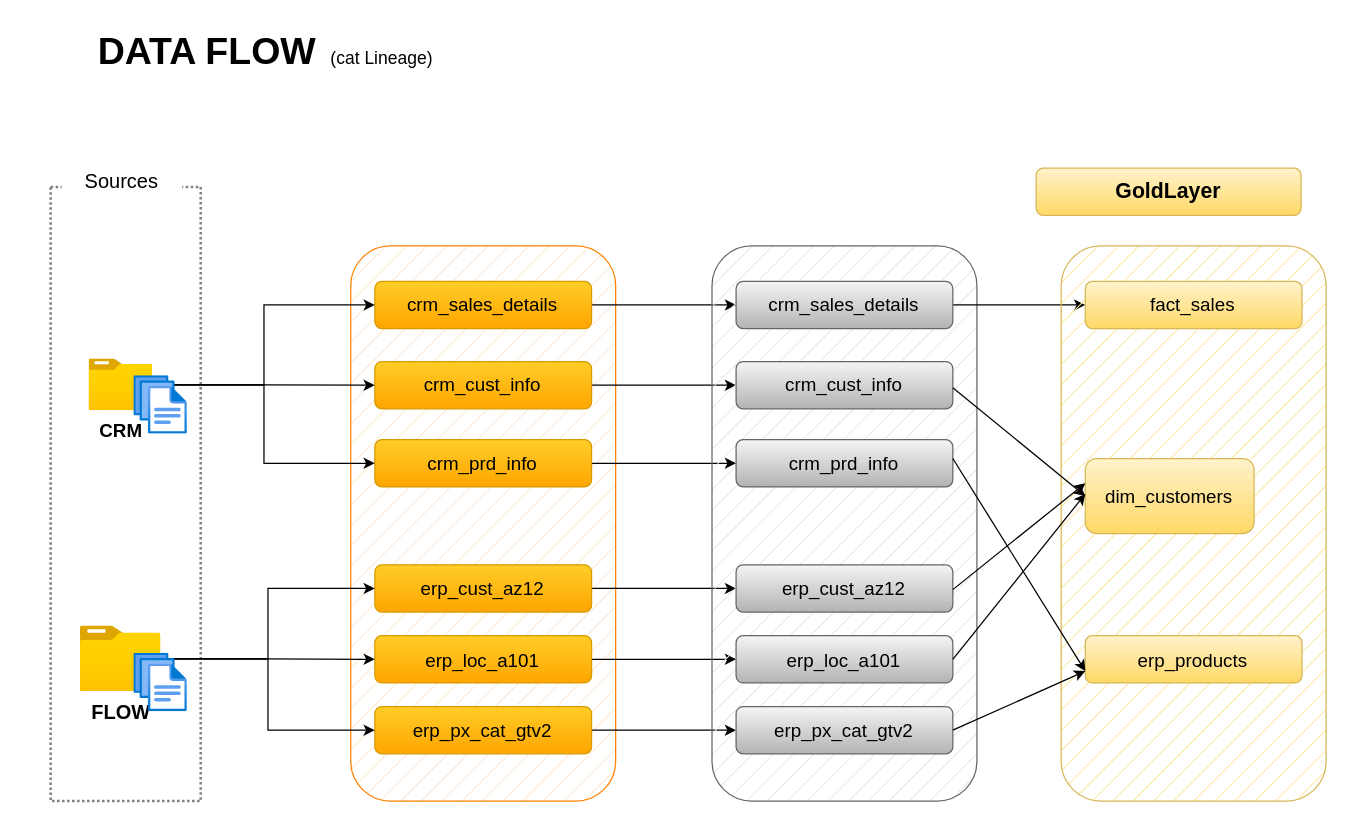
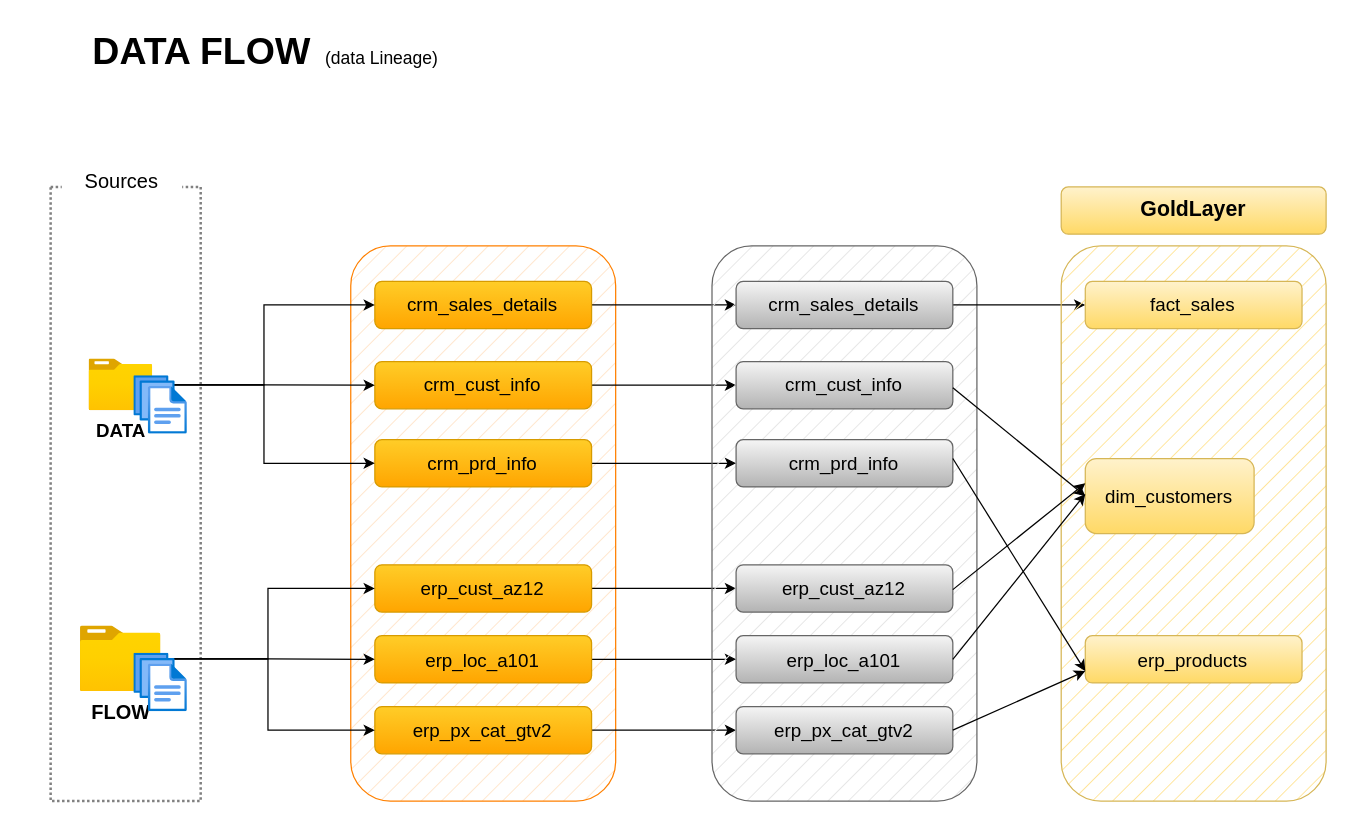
(266, 51) -> (266, 51)
(1168, 192) -> (1193, 210)
(121, 428) -> (121, 428)
